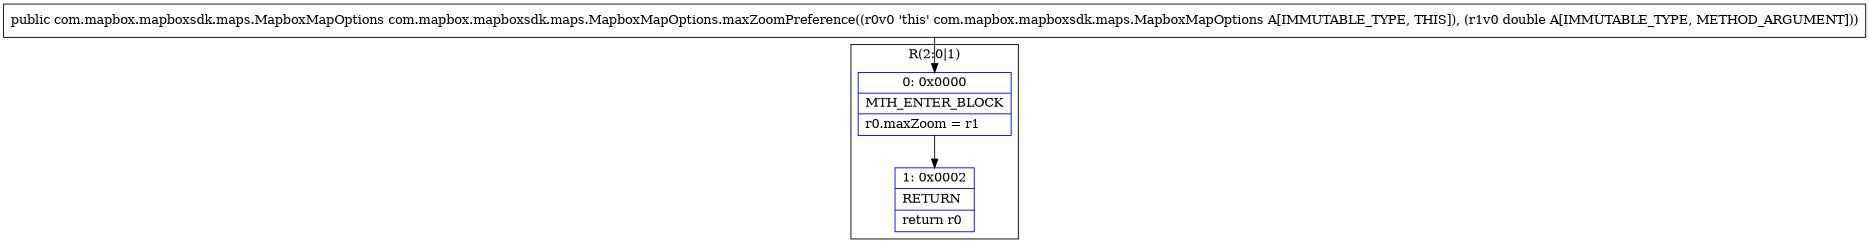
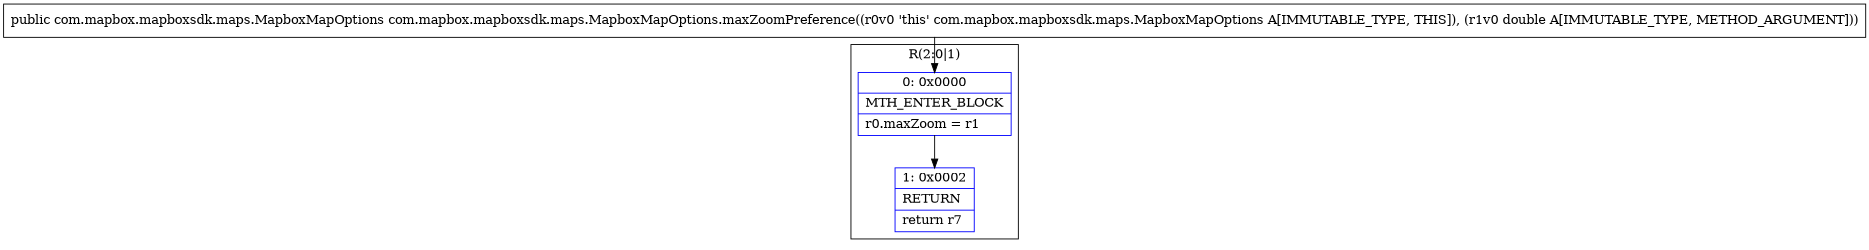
(932, 220) -> (932, 220)
